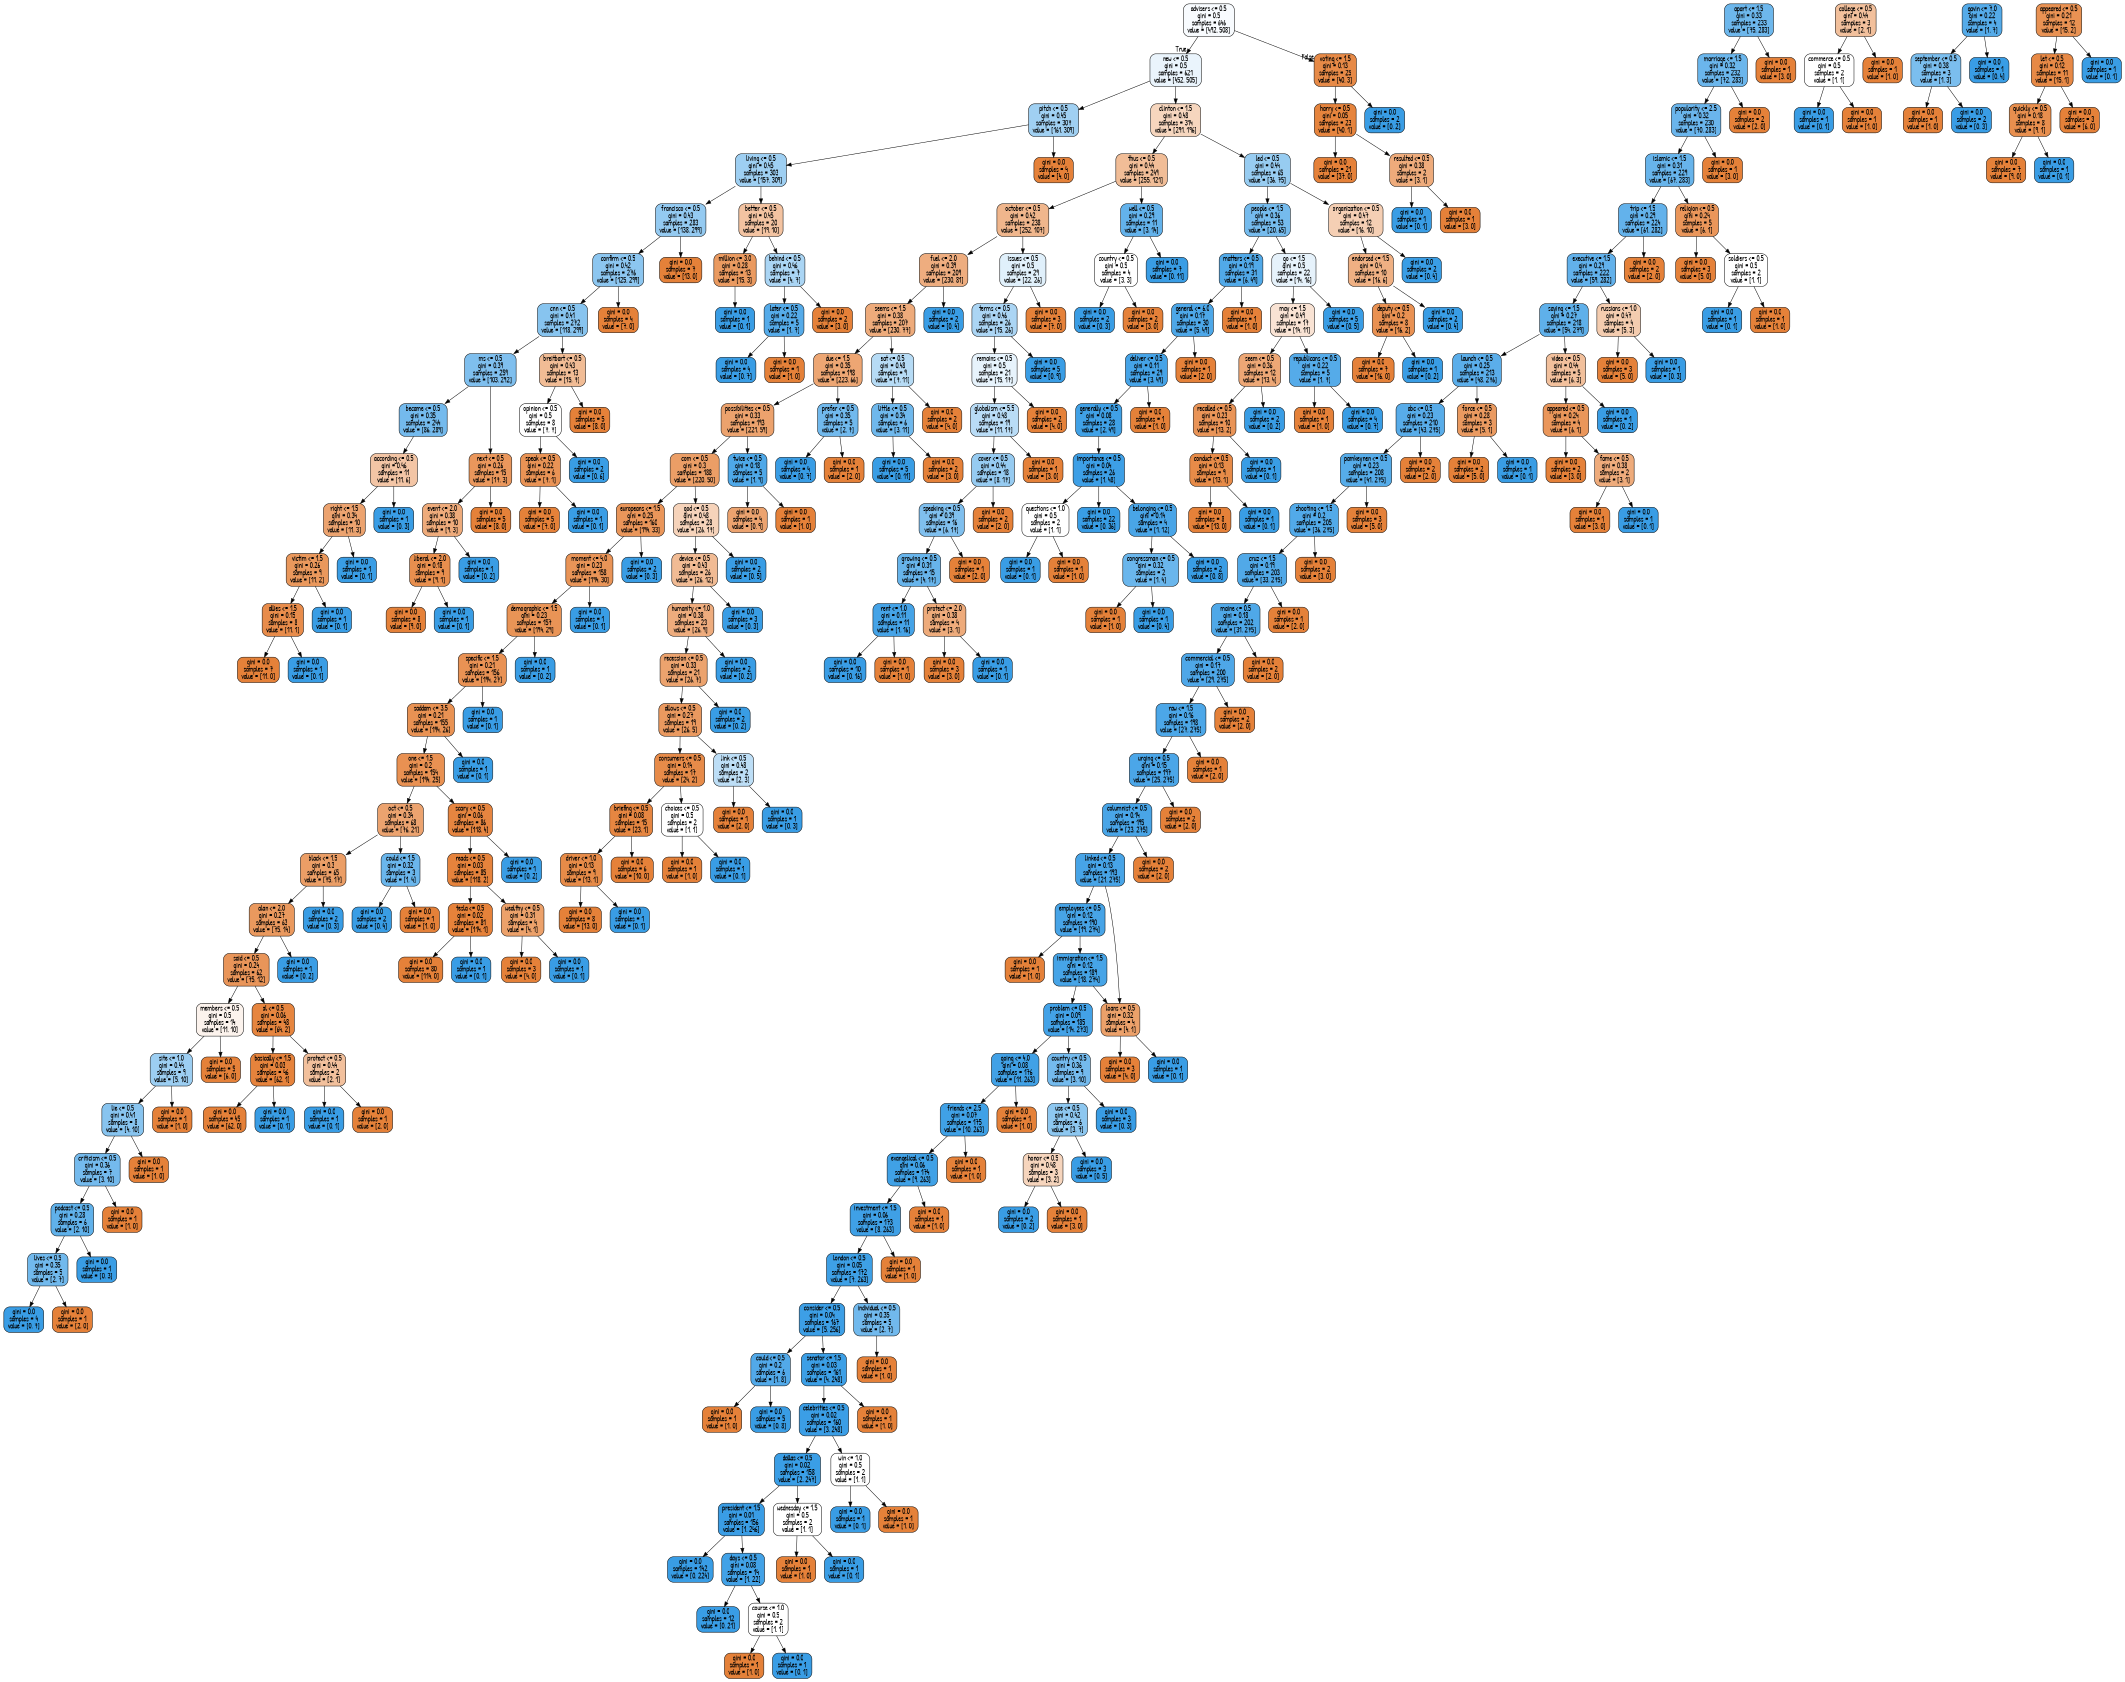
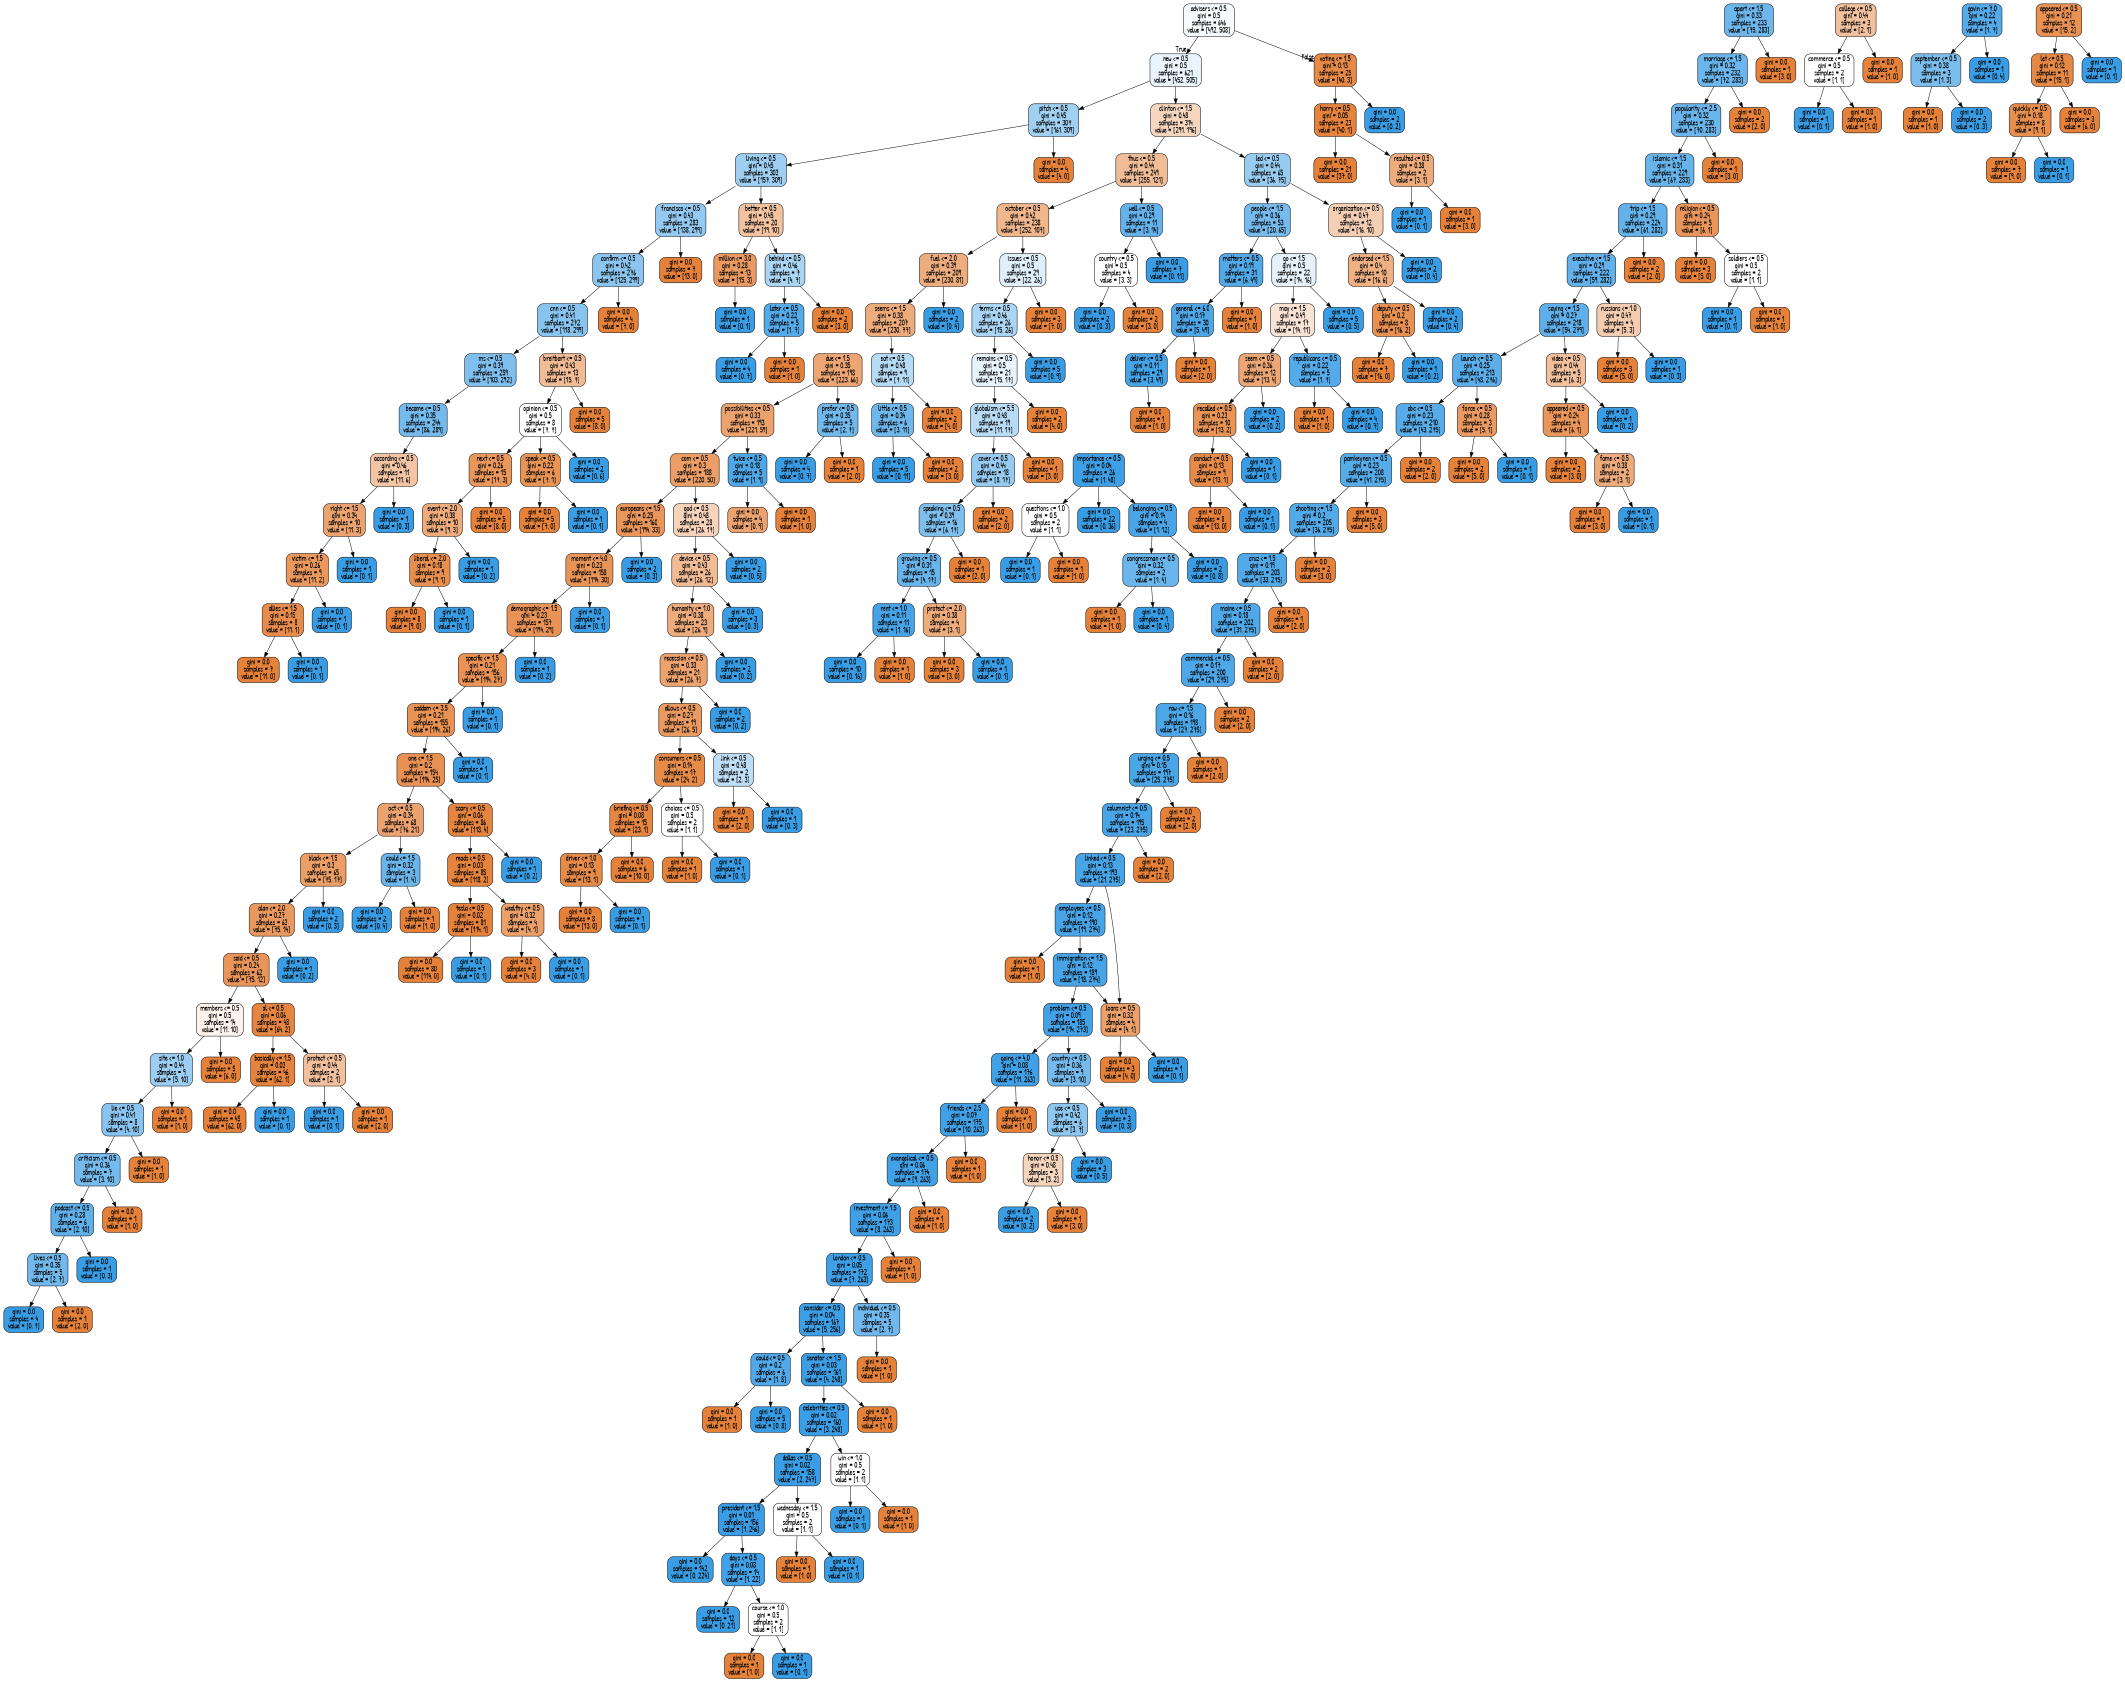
(866, 343) -> none
(490, 418) -> (517, 443)
(1099, 420) -> none
(523, 920) -> (523, 920)
